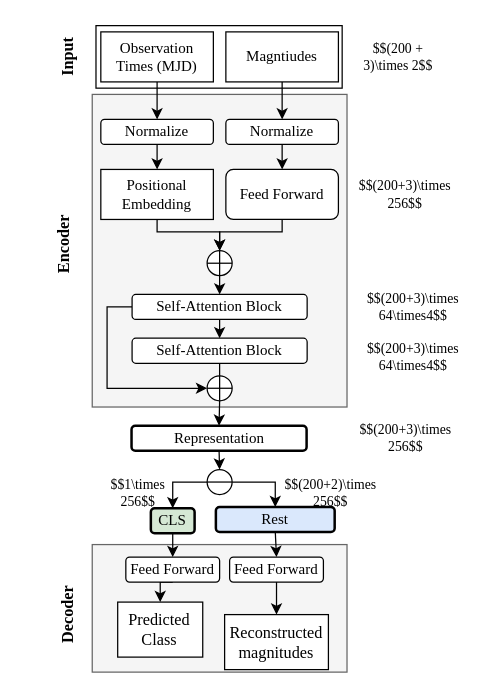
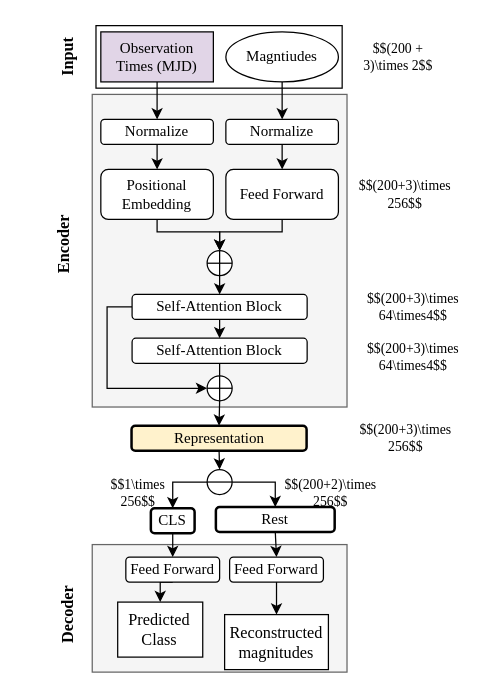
(157, 57) -> (157, 57)
(282, 57) -> (282, 57)
(157, 194) -> (157, 194)
(219, 438) -> (219, 438)
(275, 519) -> (275, 519)
(173, 521) -> (173, 521)
